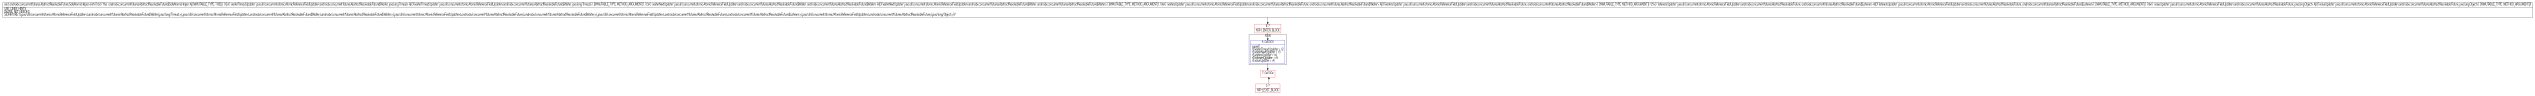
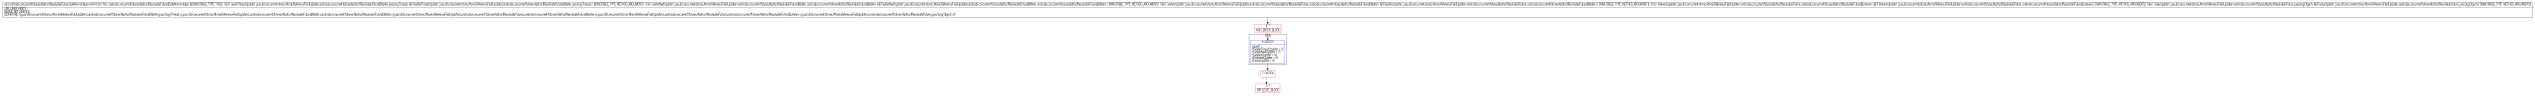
(1269, 82) -> (1266, 80)
